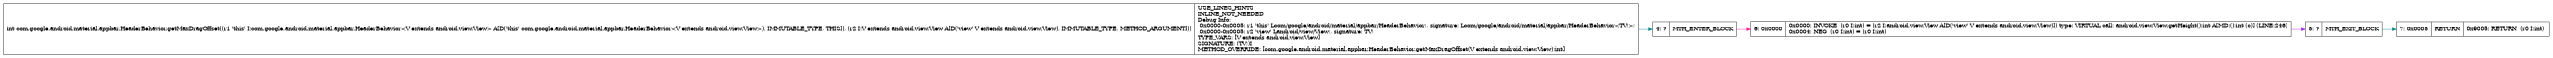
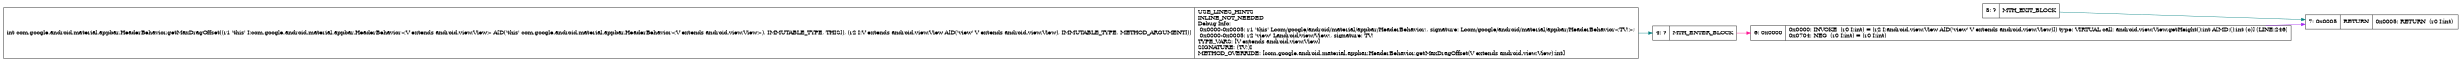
(2296, 29) -> (2283, 25)
(2506, 29) -> (2415, 22)
(1838, 32) -> (1838, 36)
